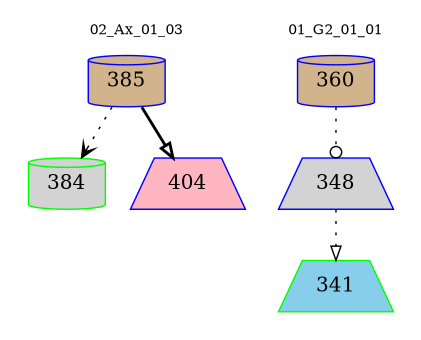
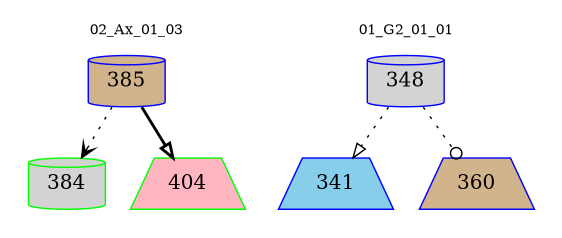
(336, 81) -> (477, 184)
(336, 127) -> (438, 128)
(188, 184) -> (188, 184)
(336, 184) -> (406, 81)
(336, 286) -> (336, 184)
